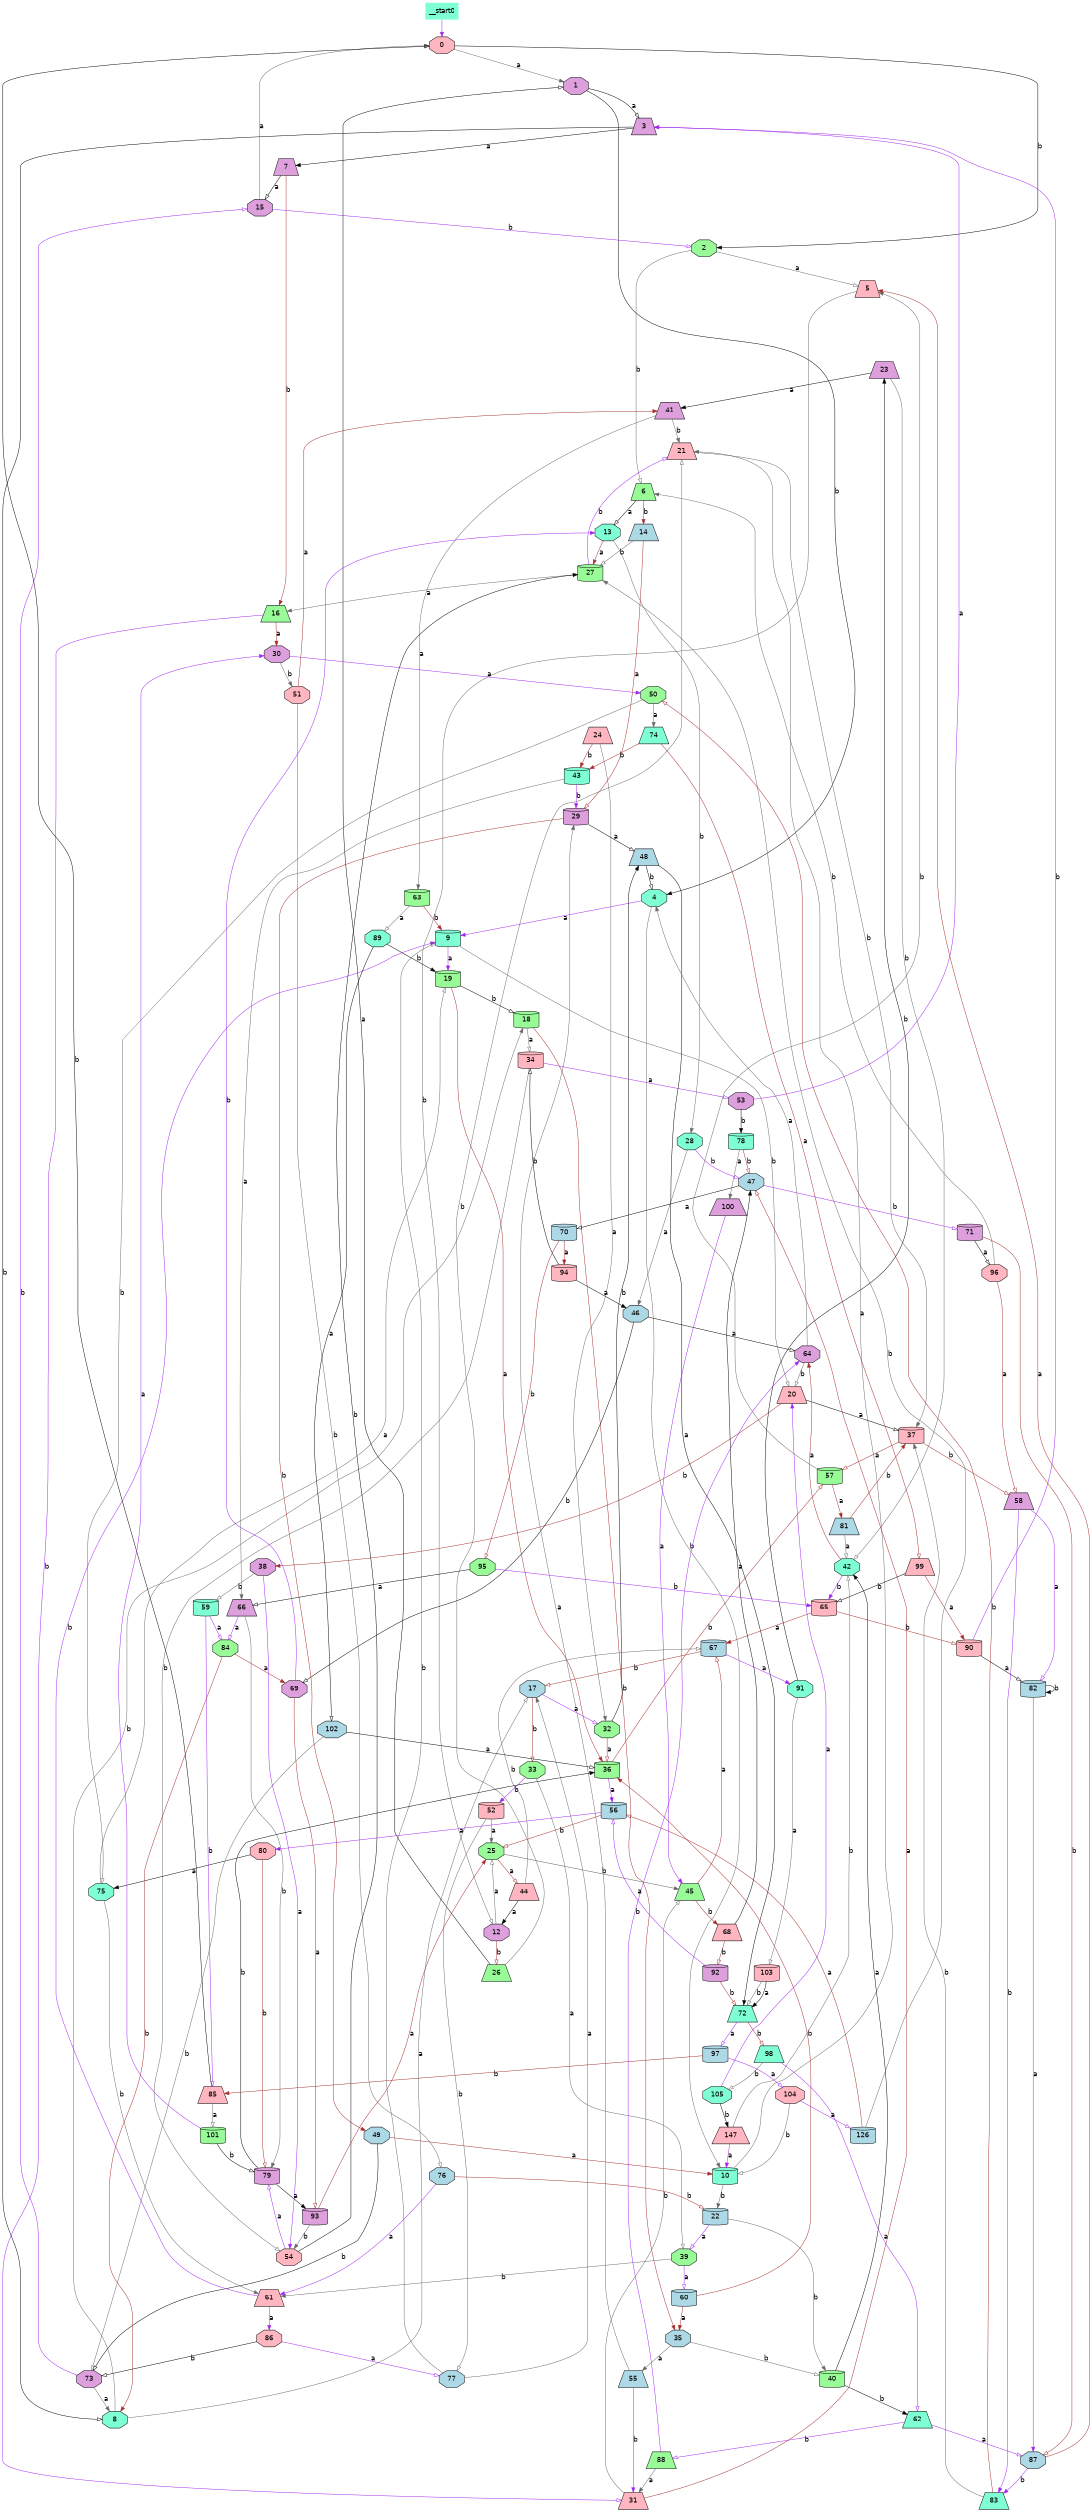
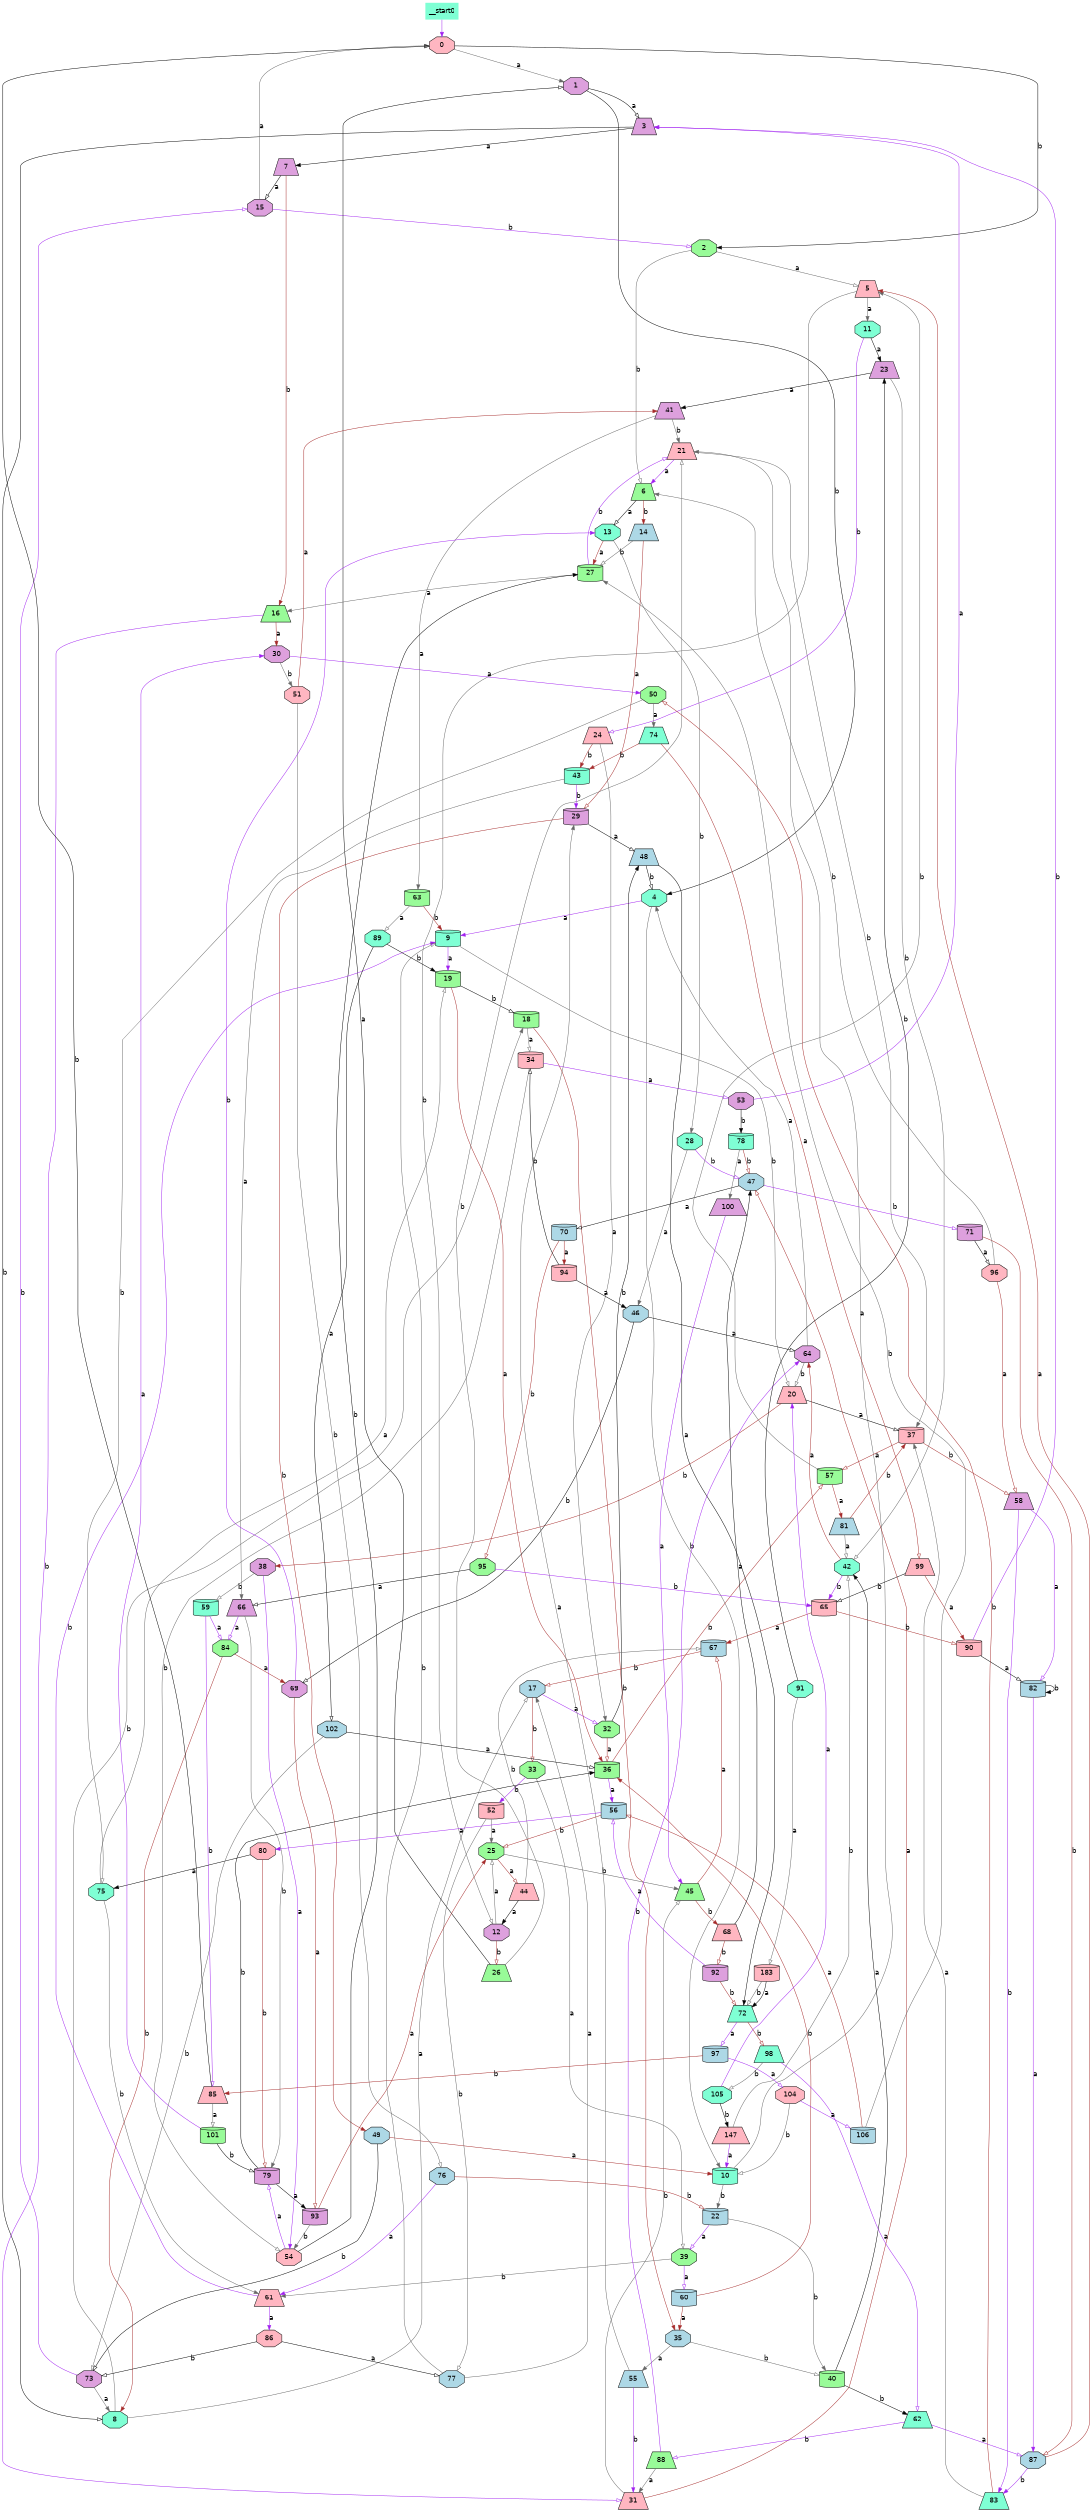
none -> (868, 329)
none -> (664, 470)
(757, 1669) -> none
(767, 1973) -> (767, 1973)
(947, 1973) -> (947, 1973)
(863, 2135) -> (863, 2135)
(358, 2358) -> (358, 2358)
